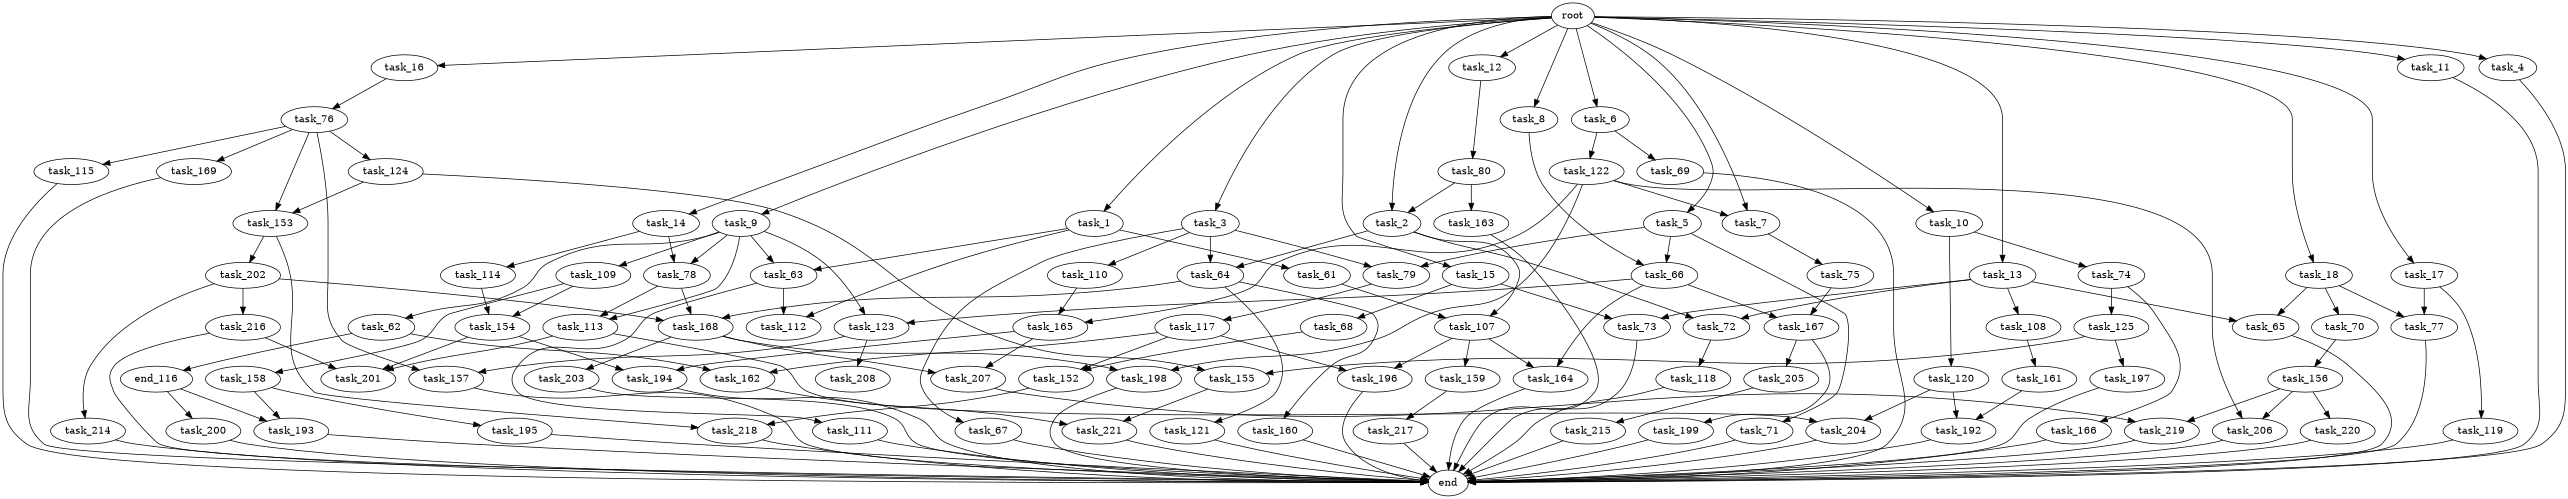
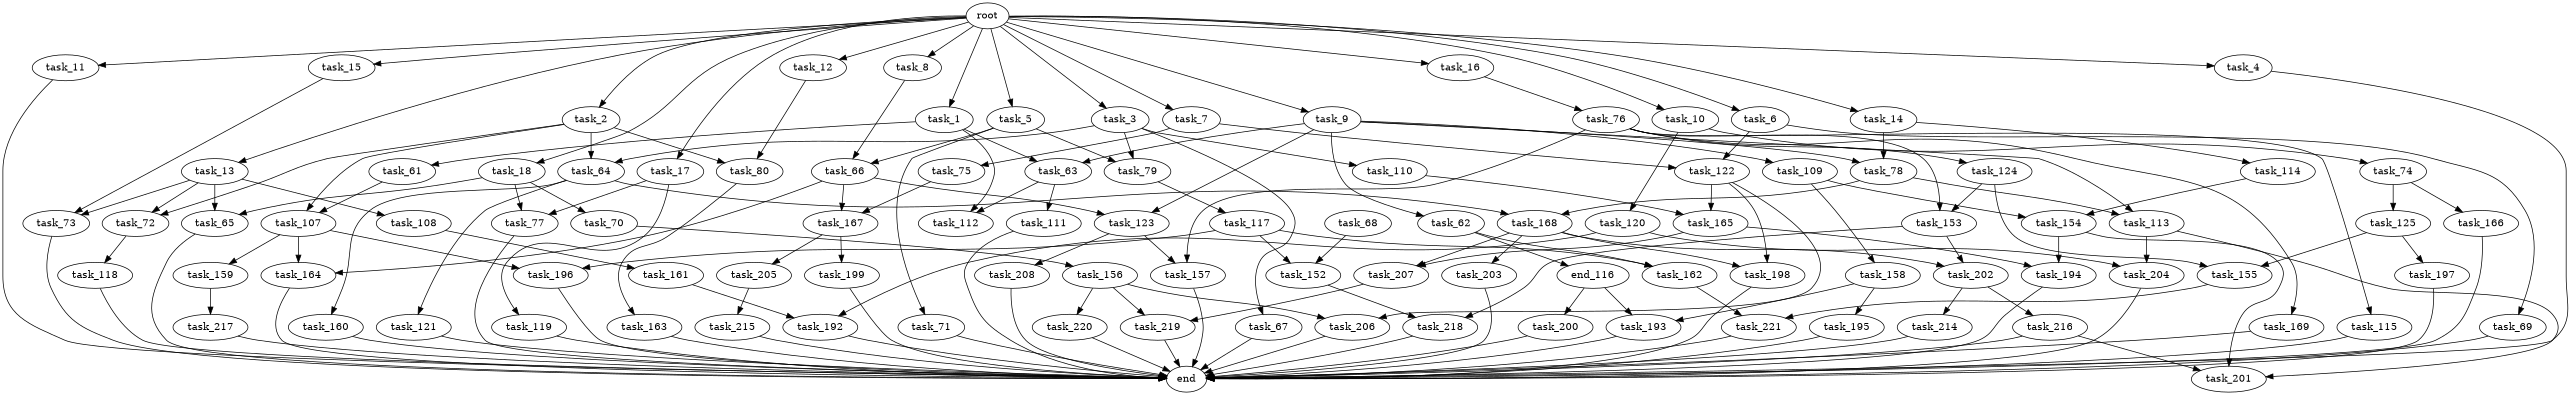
(1435, 196) -> (666, 144)
(1667, 197) -> (1444, 147)
(468, 296) -> (1721, 249)
(1408, 300) -> none
none -> (1041, 350)
